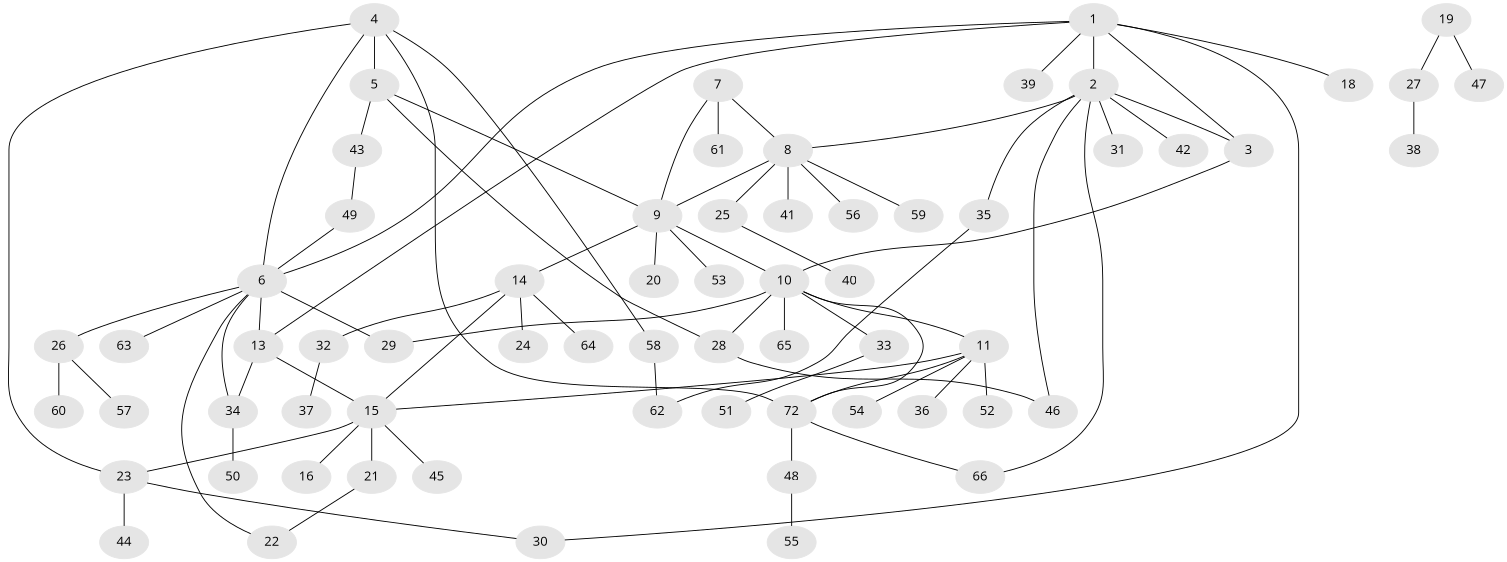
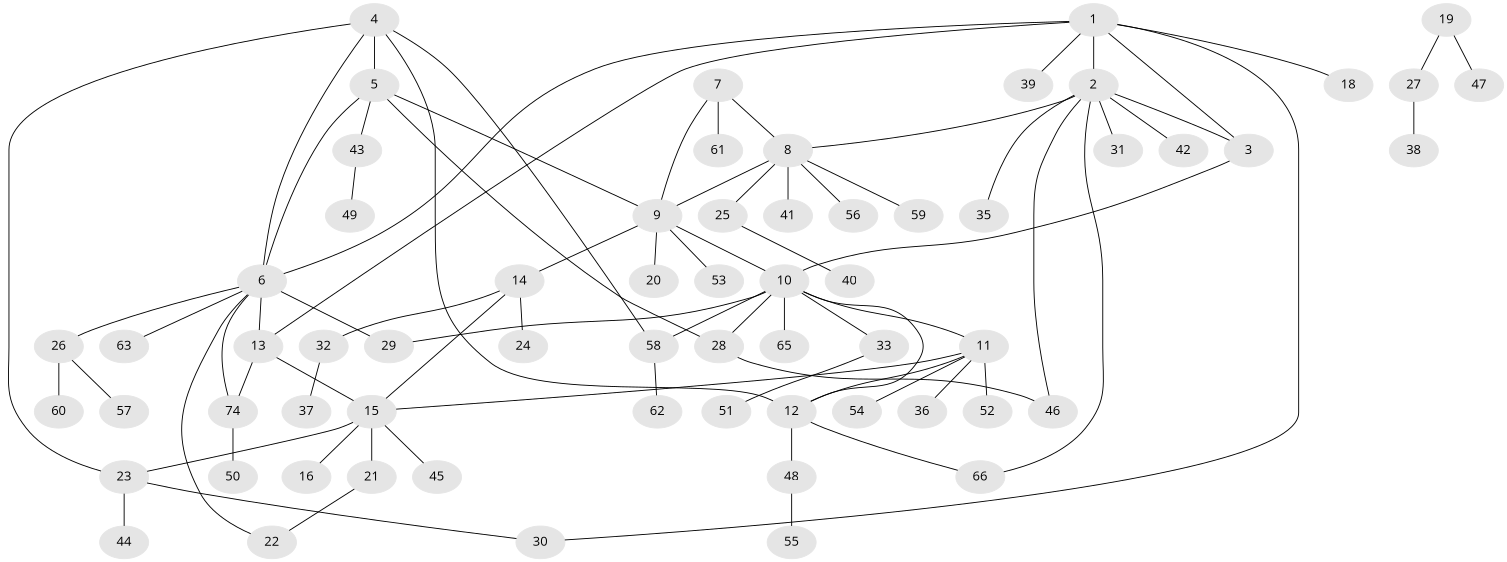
(306, 249) -> (301, 175)
none -> (719, 314)
(838, 344) -> none
(588, 346) -> none
(233, 412) -> (233, 412)
(792, 412) -> (792, 412)
